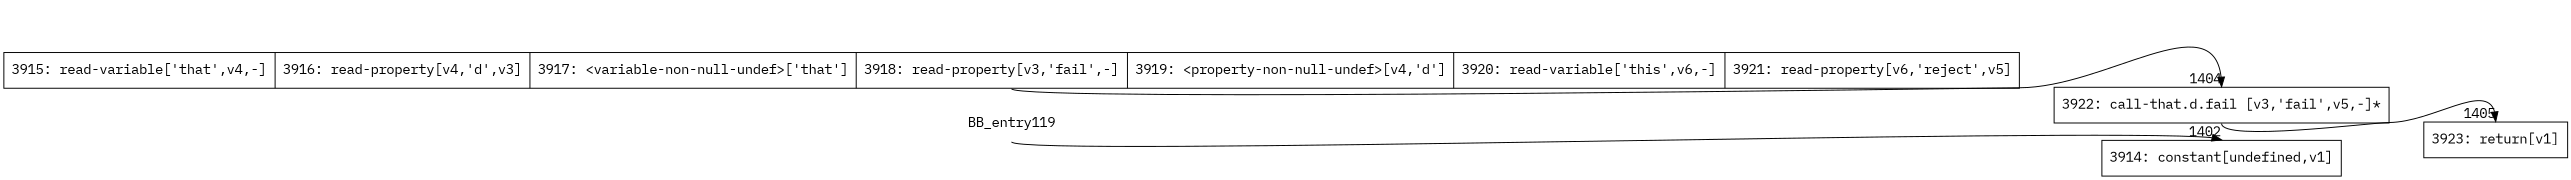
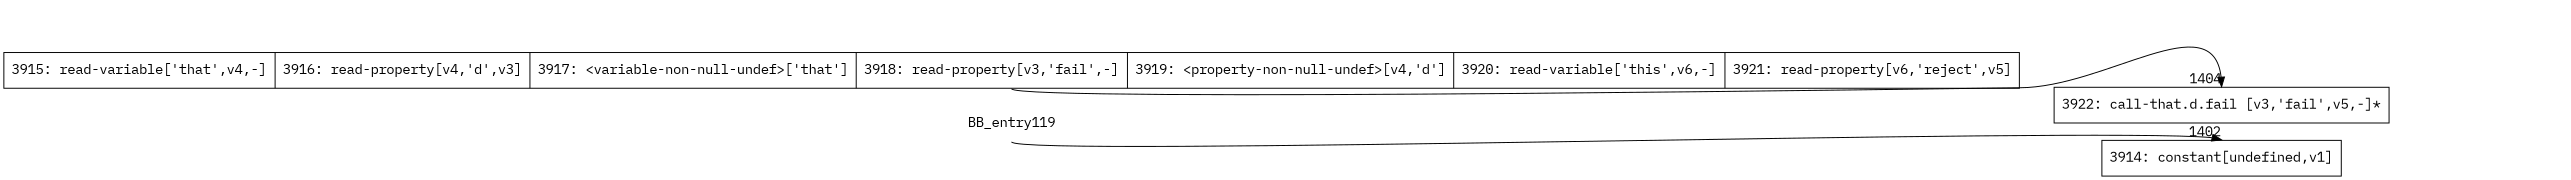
(2496, 140) -> none
